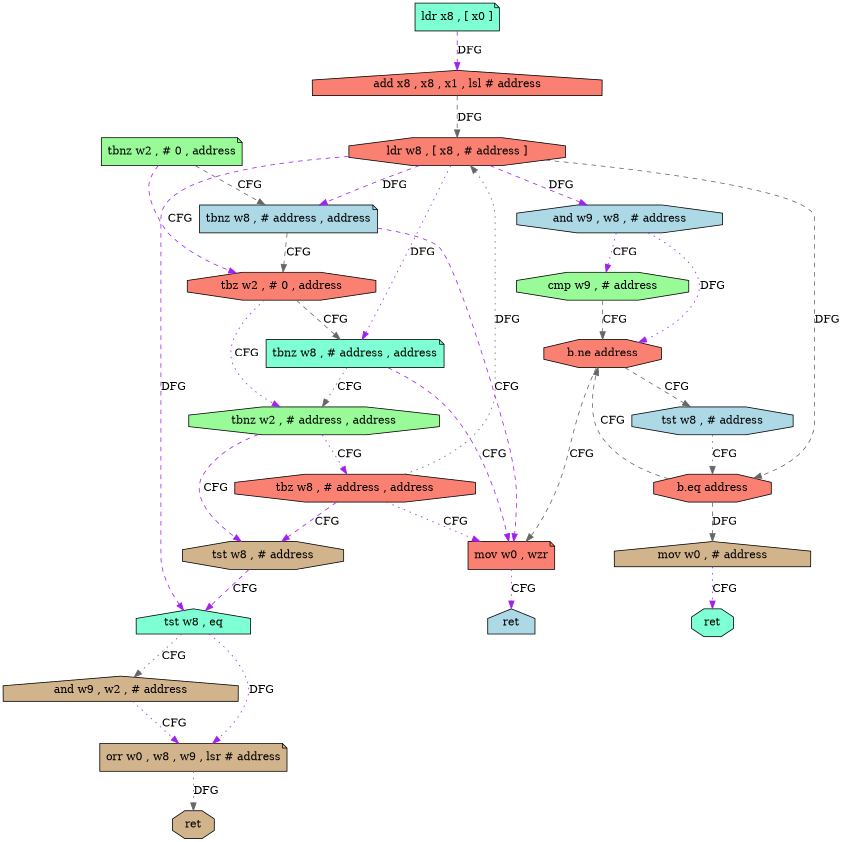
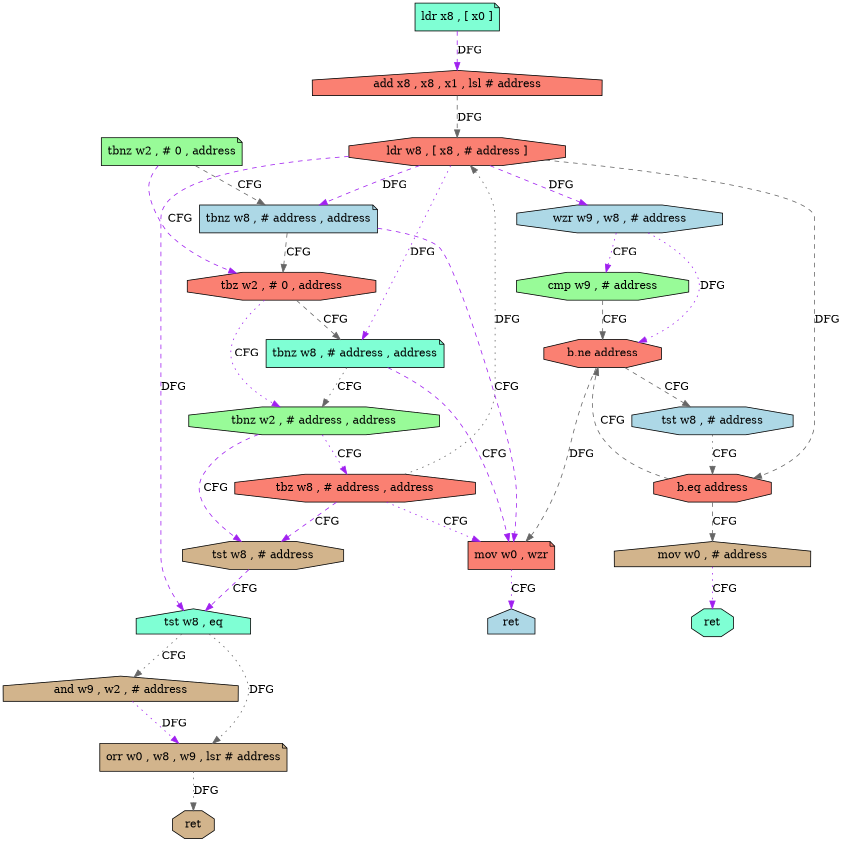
(620, 219) -> (620, 219)
(582, 454) -> (582, 454)
(725, 522) -> (725, 522)
(248, 684) -> (248, 684)
(174, 724) -> (174, 724)
